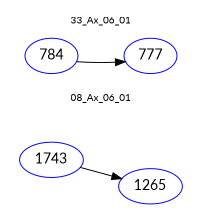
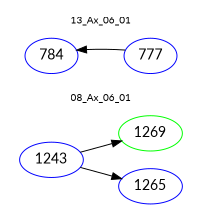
(101, 21) -> (101, 21)
(96, 62) -> (106, 49)
none -> (151, 133)
(51, 160) -> (51, 160)
